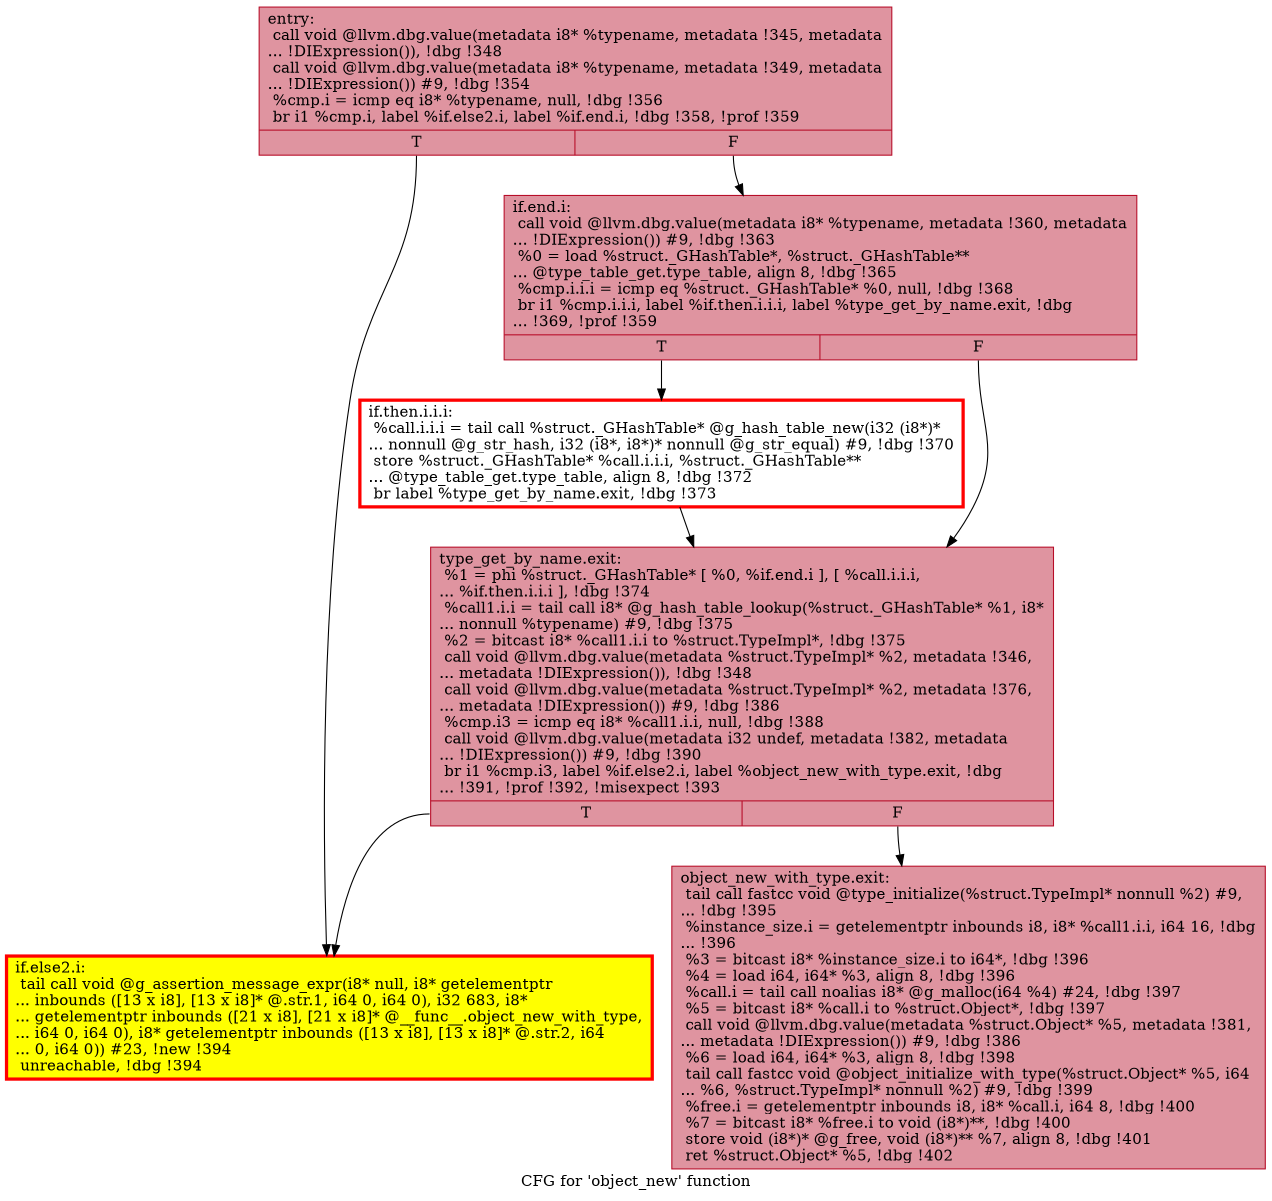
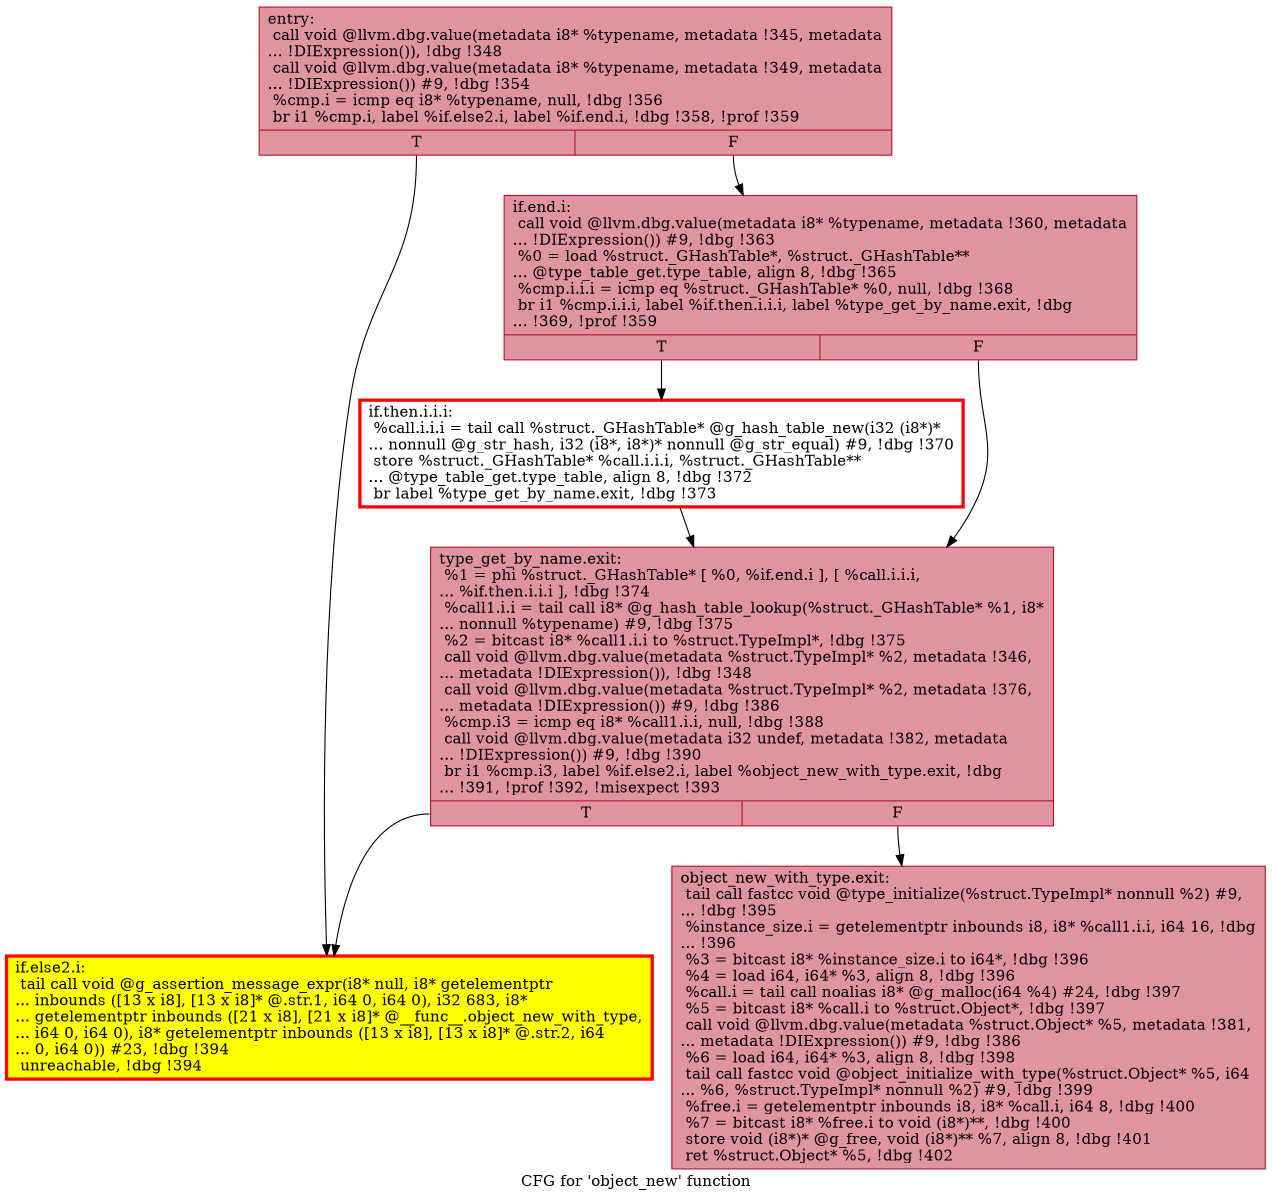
(124, 1050) -> (123, 1050)
